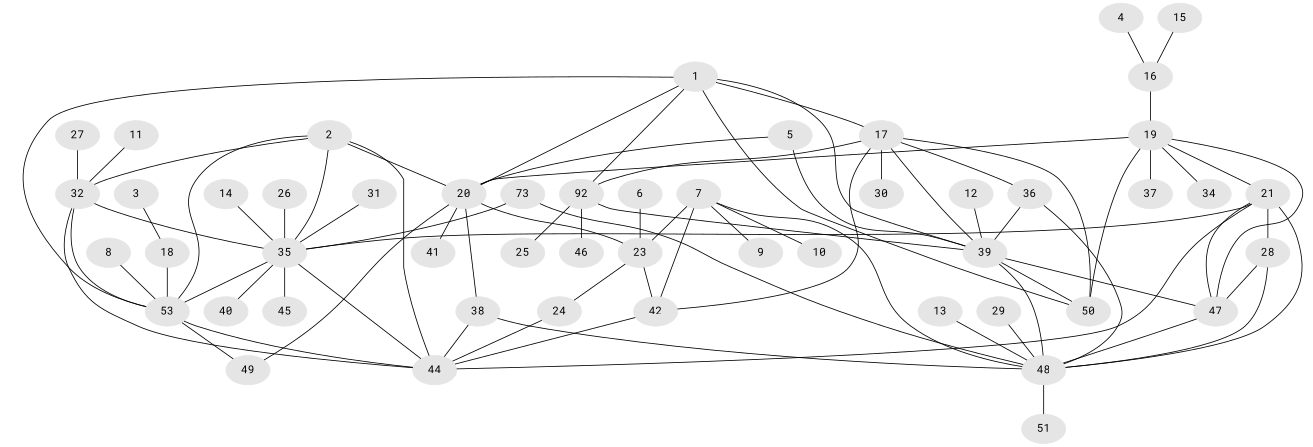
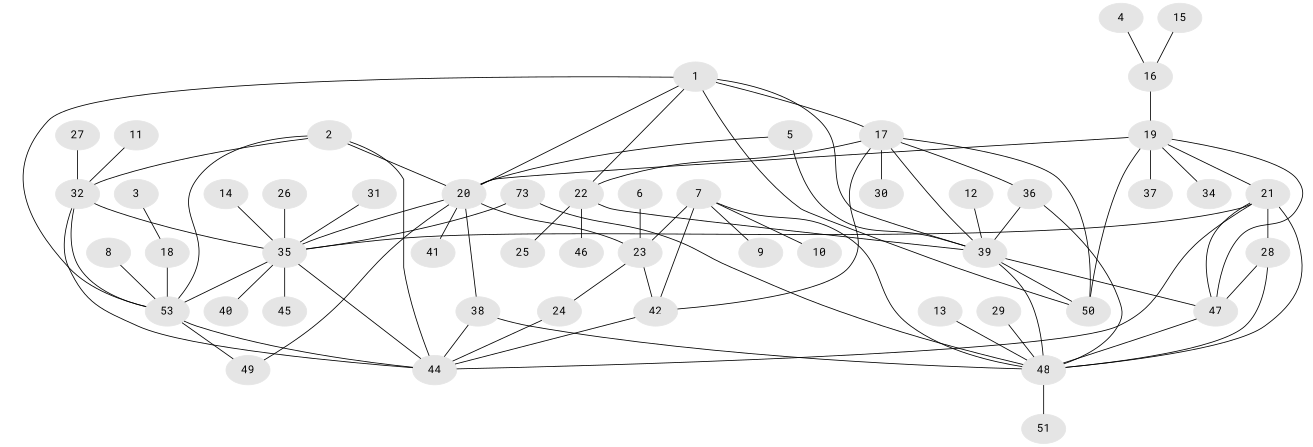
(581, 194) -> (581, 194)
(318, 197) -> (373, 220)
